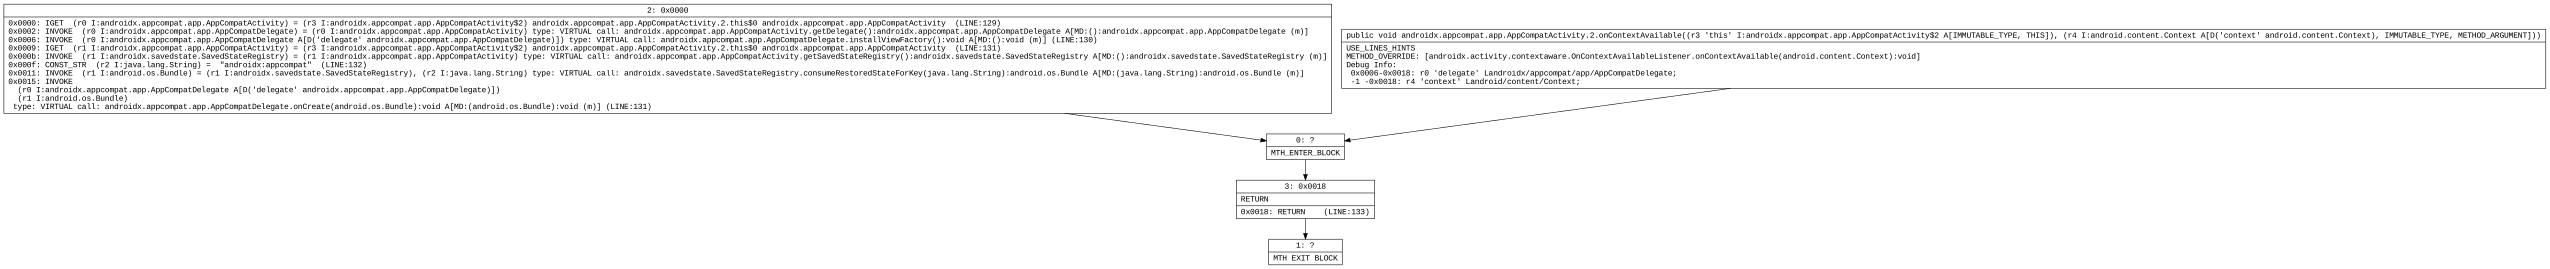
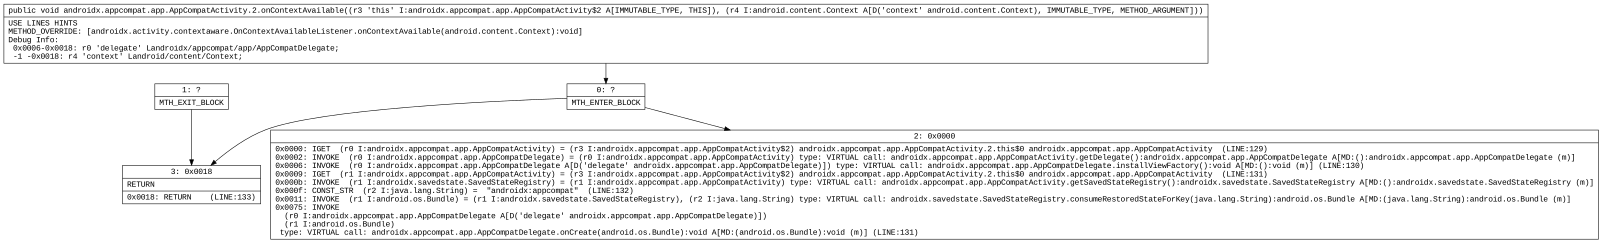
(45, 82) -> (312, 207)
(1163, 127) -> (685, 118)
(1305, 226) -> (192, 135)
